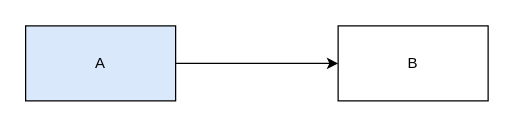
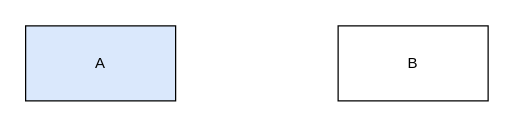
(253, 63) -> none
